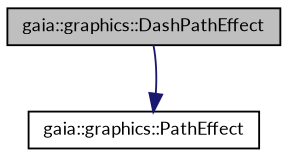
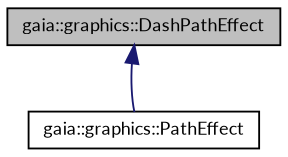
(156, 69) -> (132, 88)
